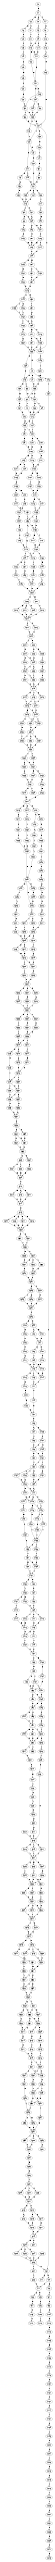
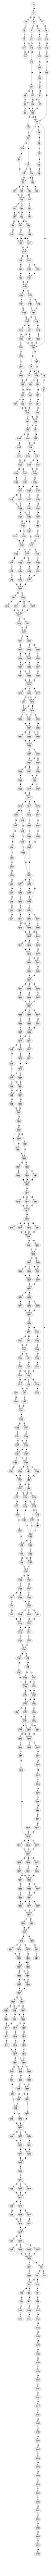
(36, 70) -> none
(20, 1129) -> (19, 1134)
(25, 1390) -> none
none -> (29, 2154)
